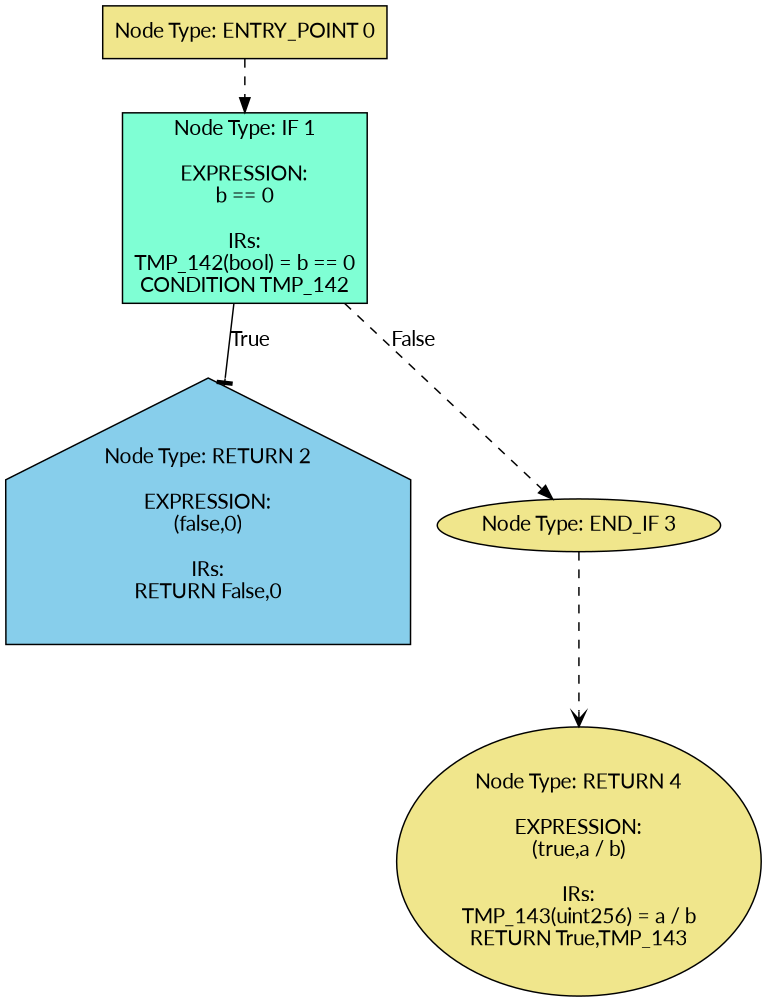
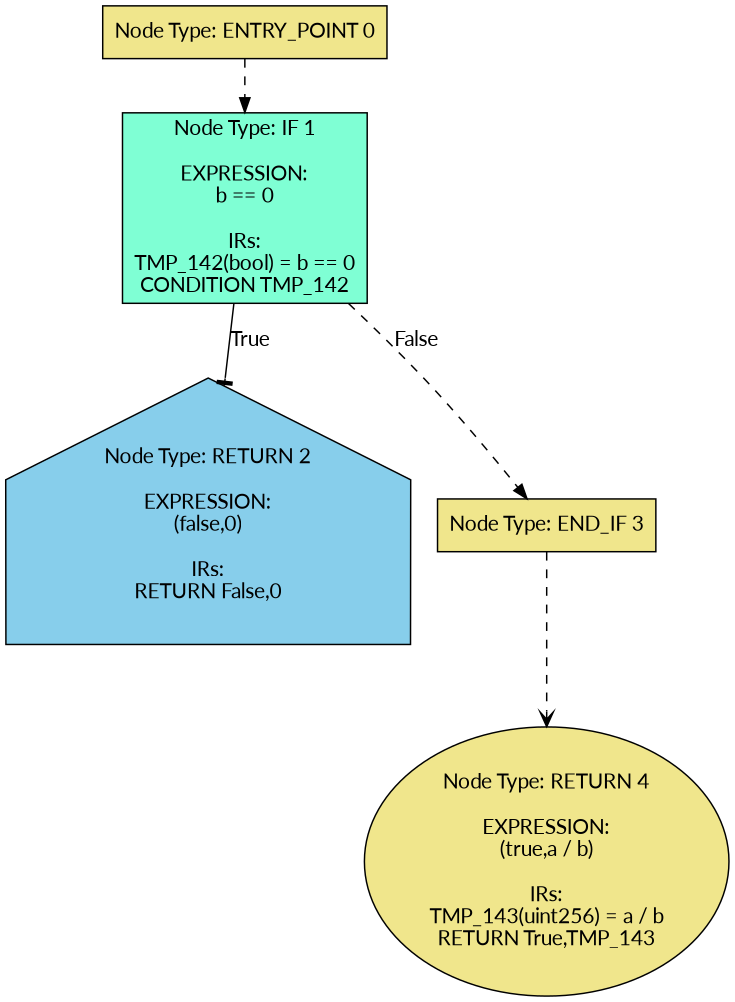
(579, 525) -> (547, 525)
